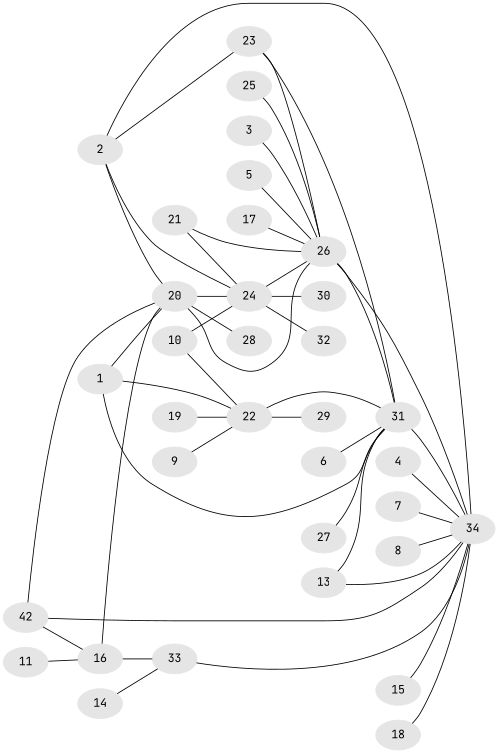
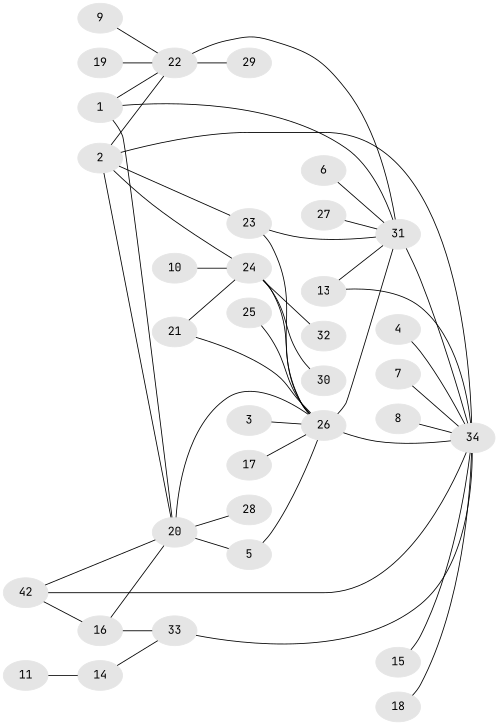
(212, 296) -> (212, 543)
(212, 379) -> (137, 110)
(63, 661) -> (63, 675)
